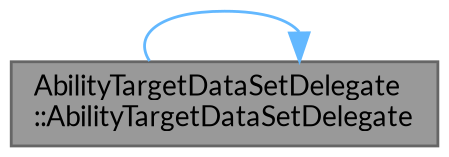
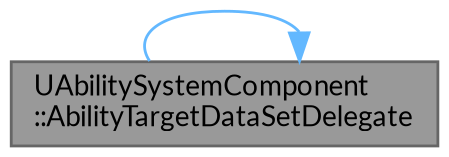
(225, 104) -> (225, 104)
